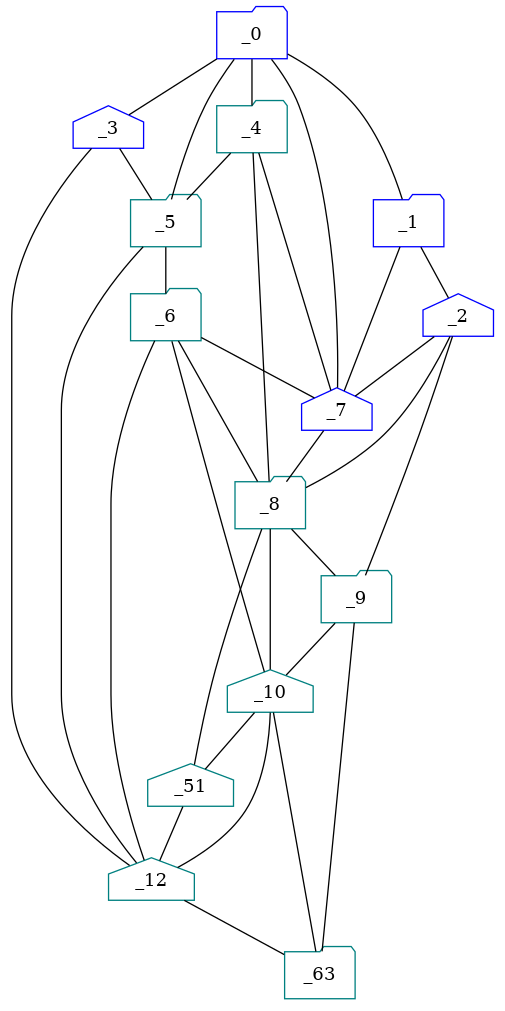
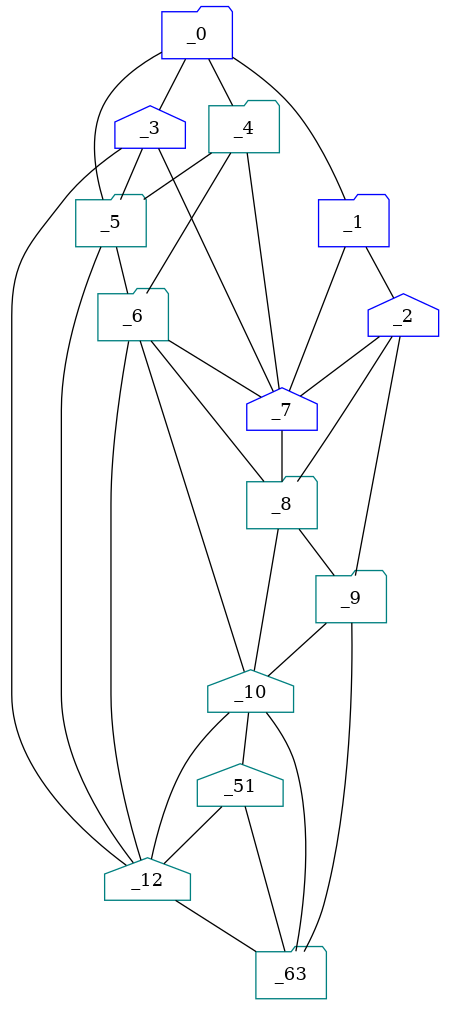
(327, 218) -> (216, 270)
(261, 317) -> (187, 227)
(222, 645) -> (265, 879)
